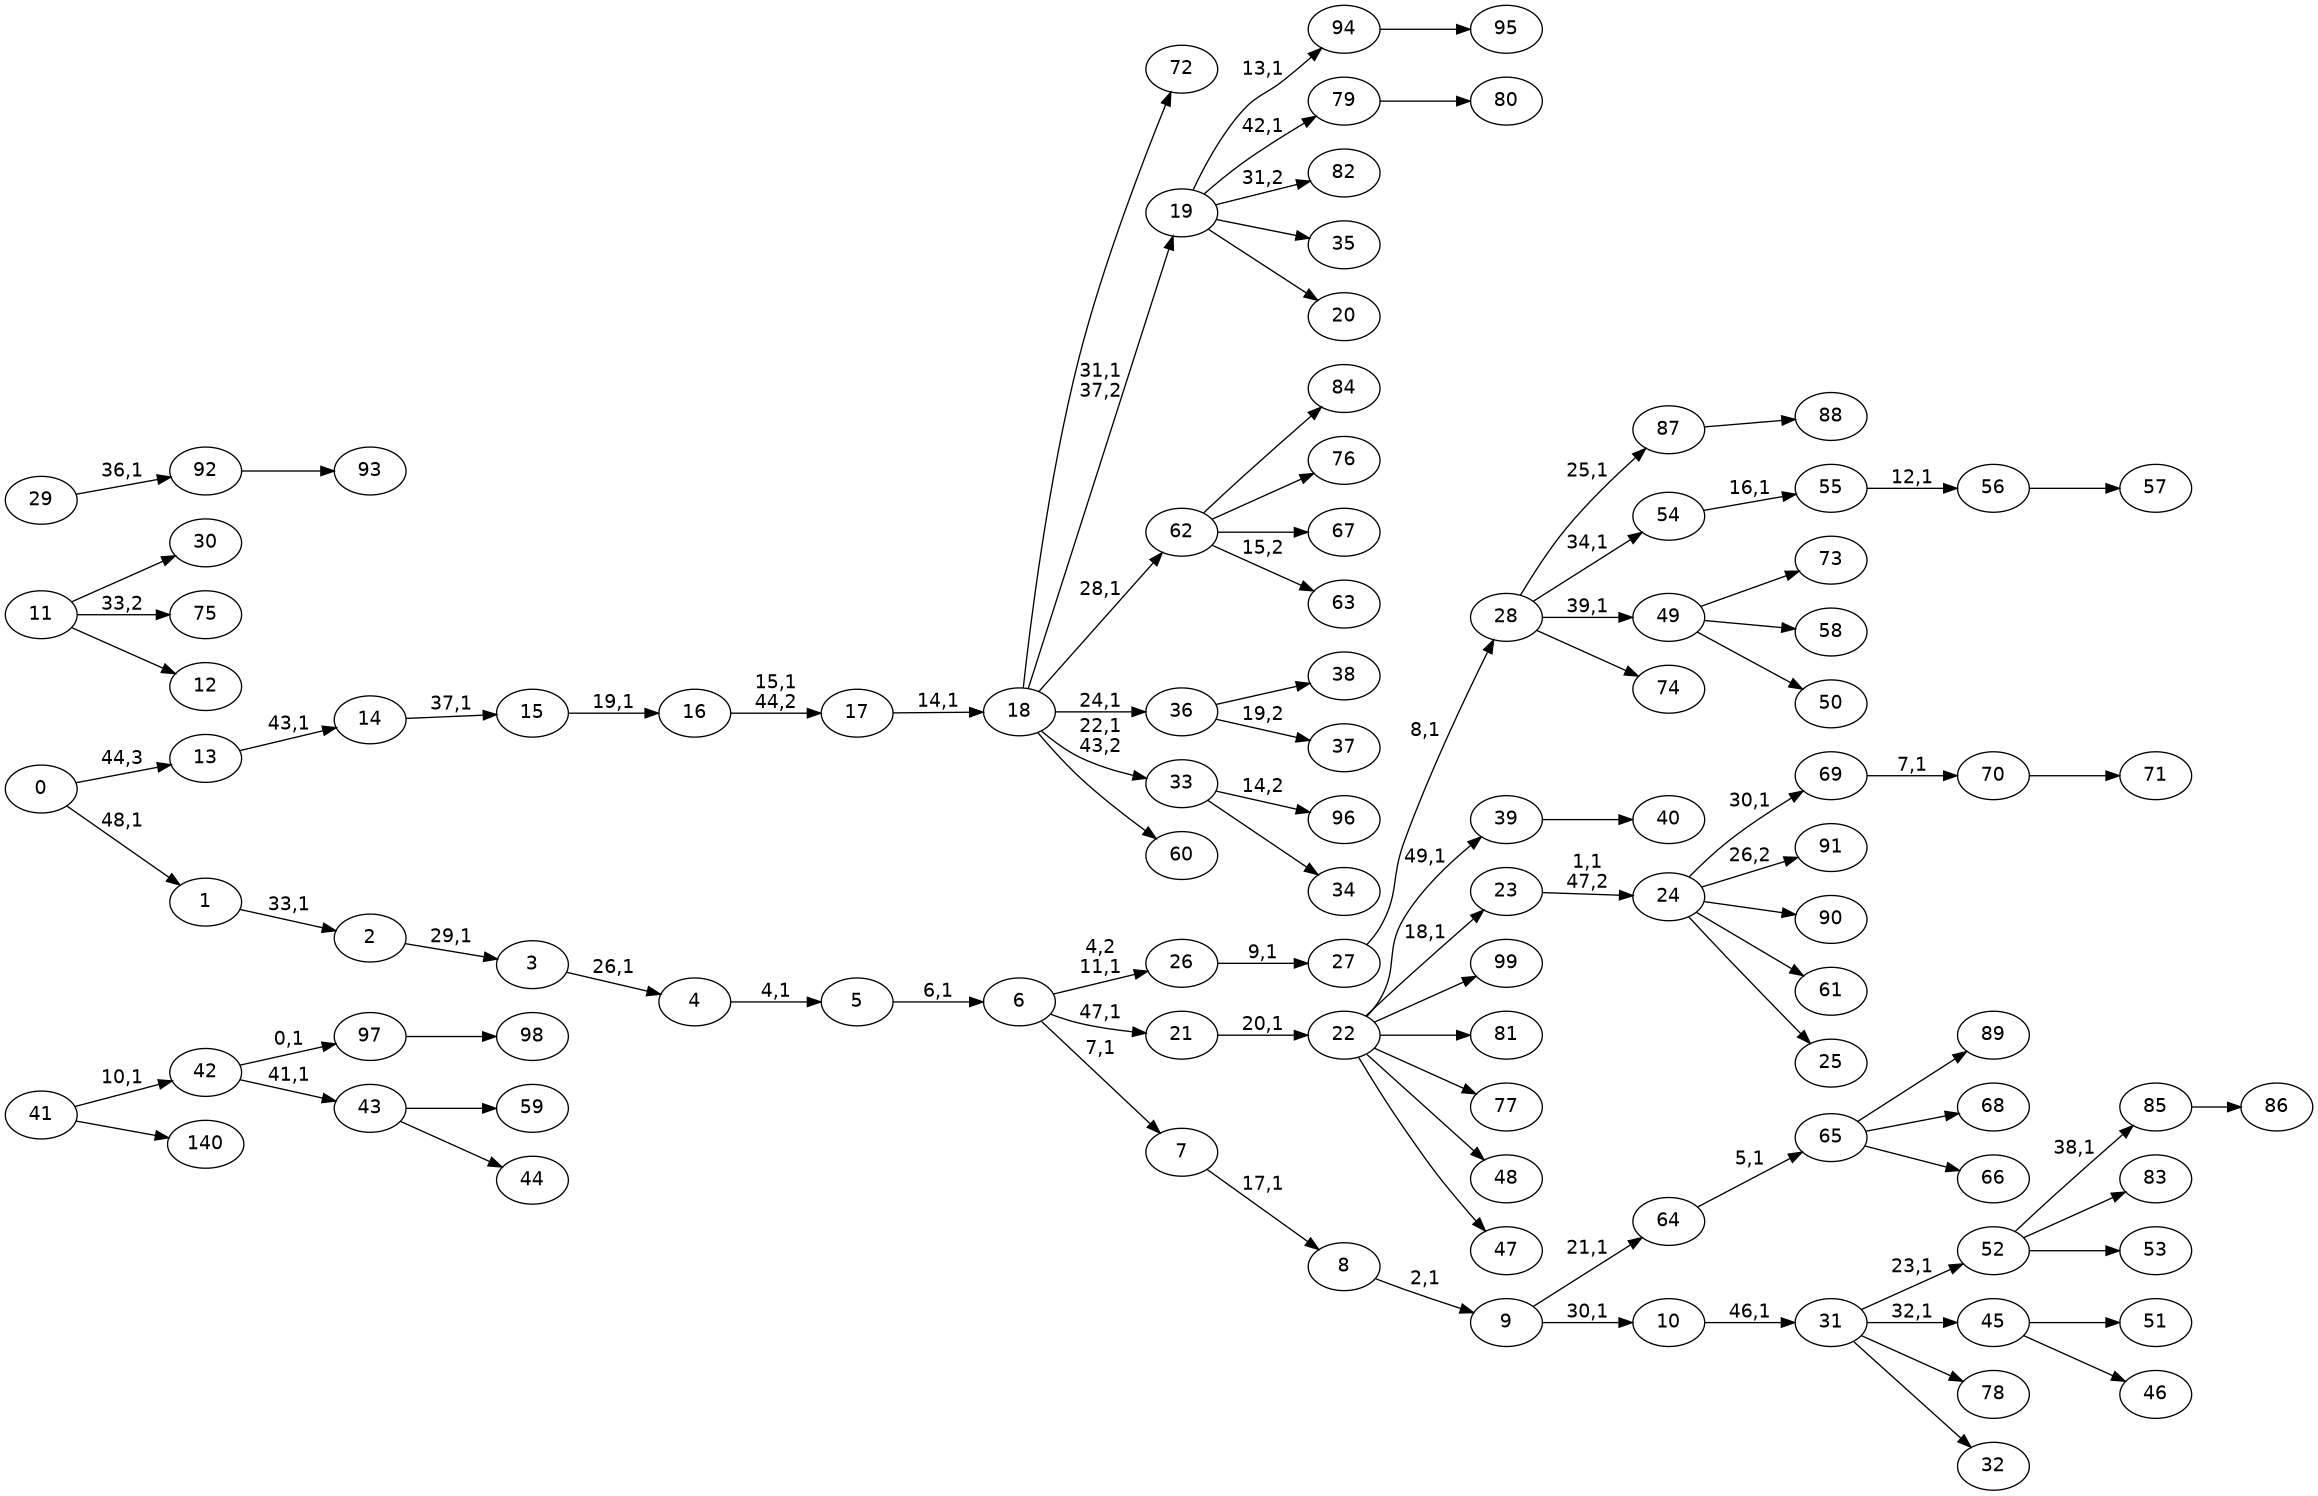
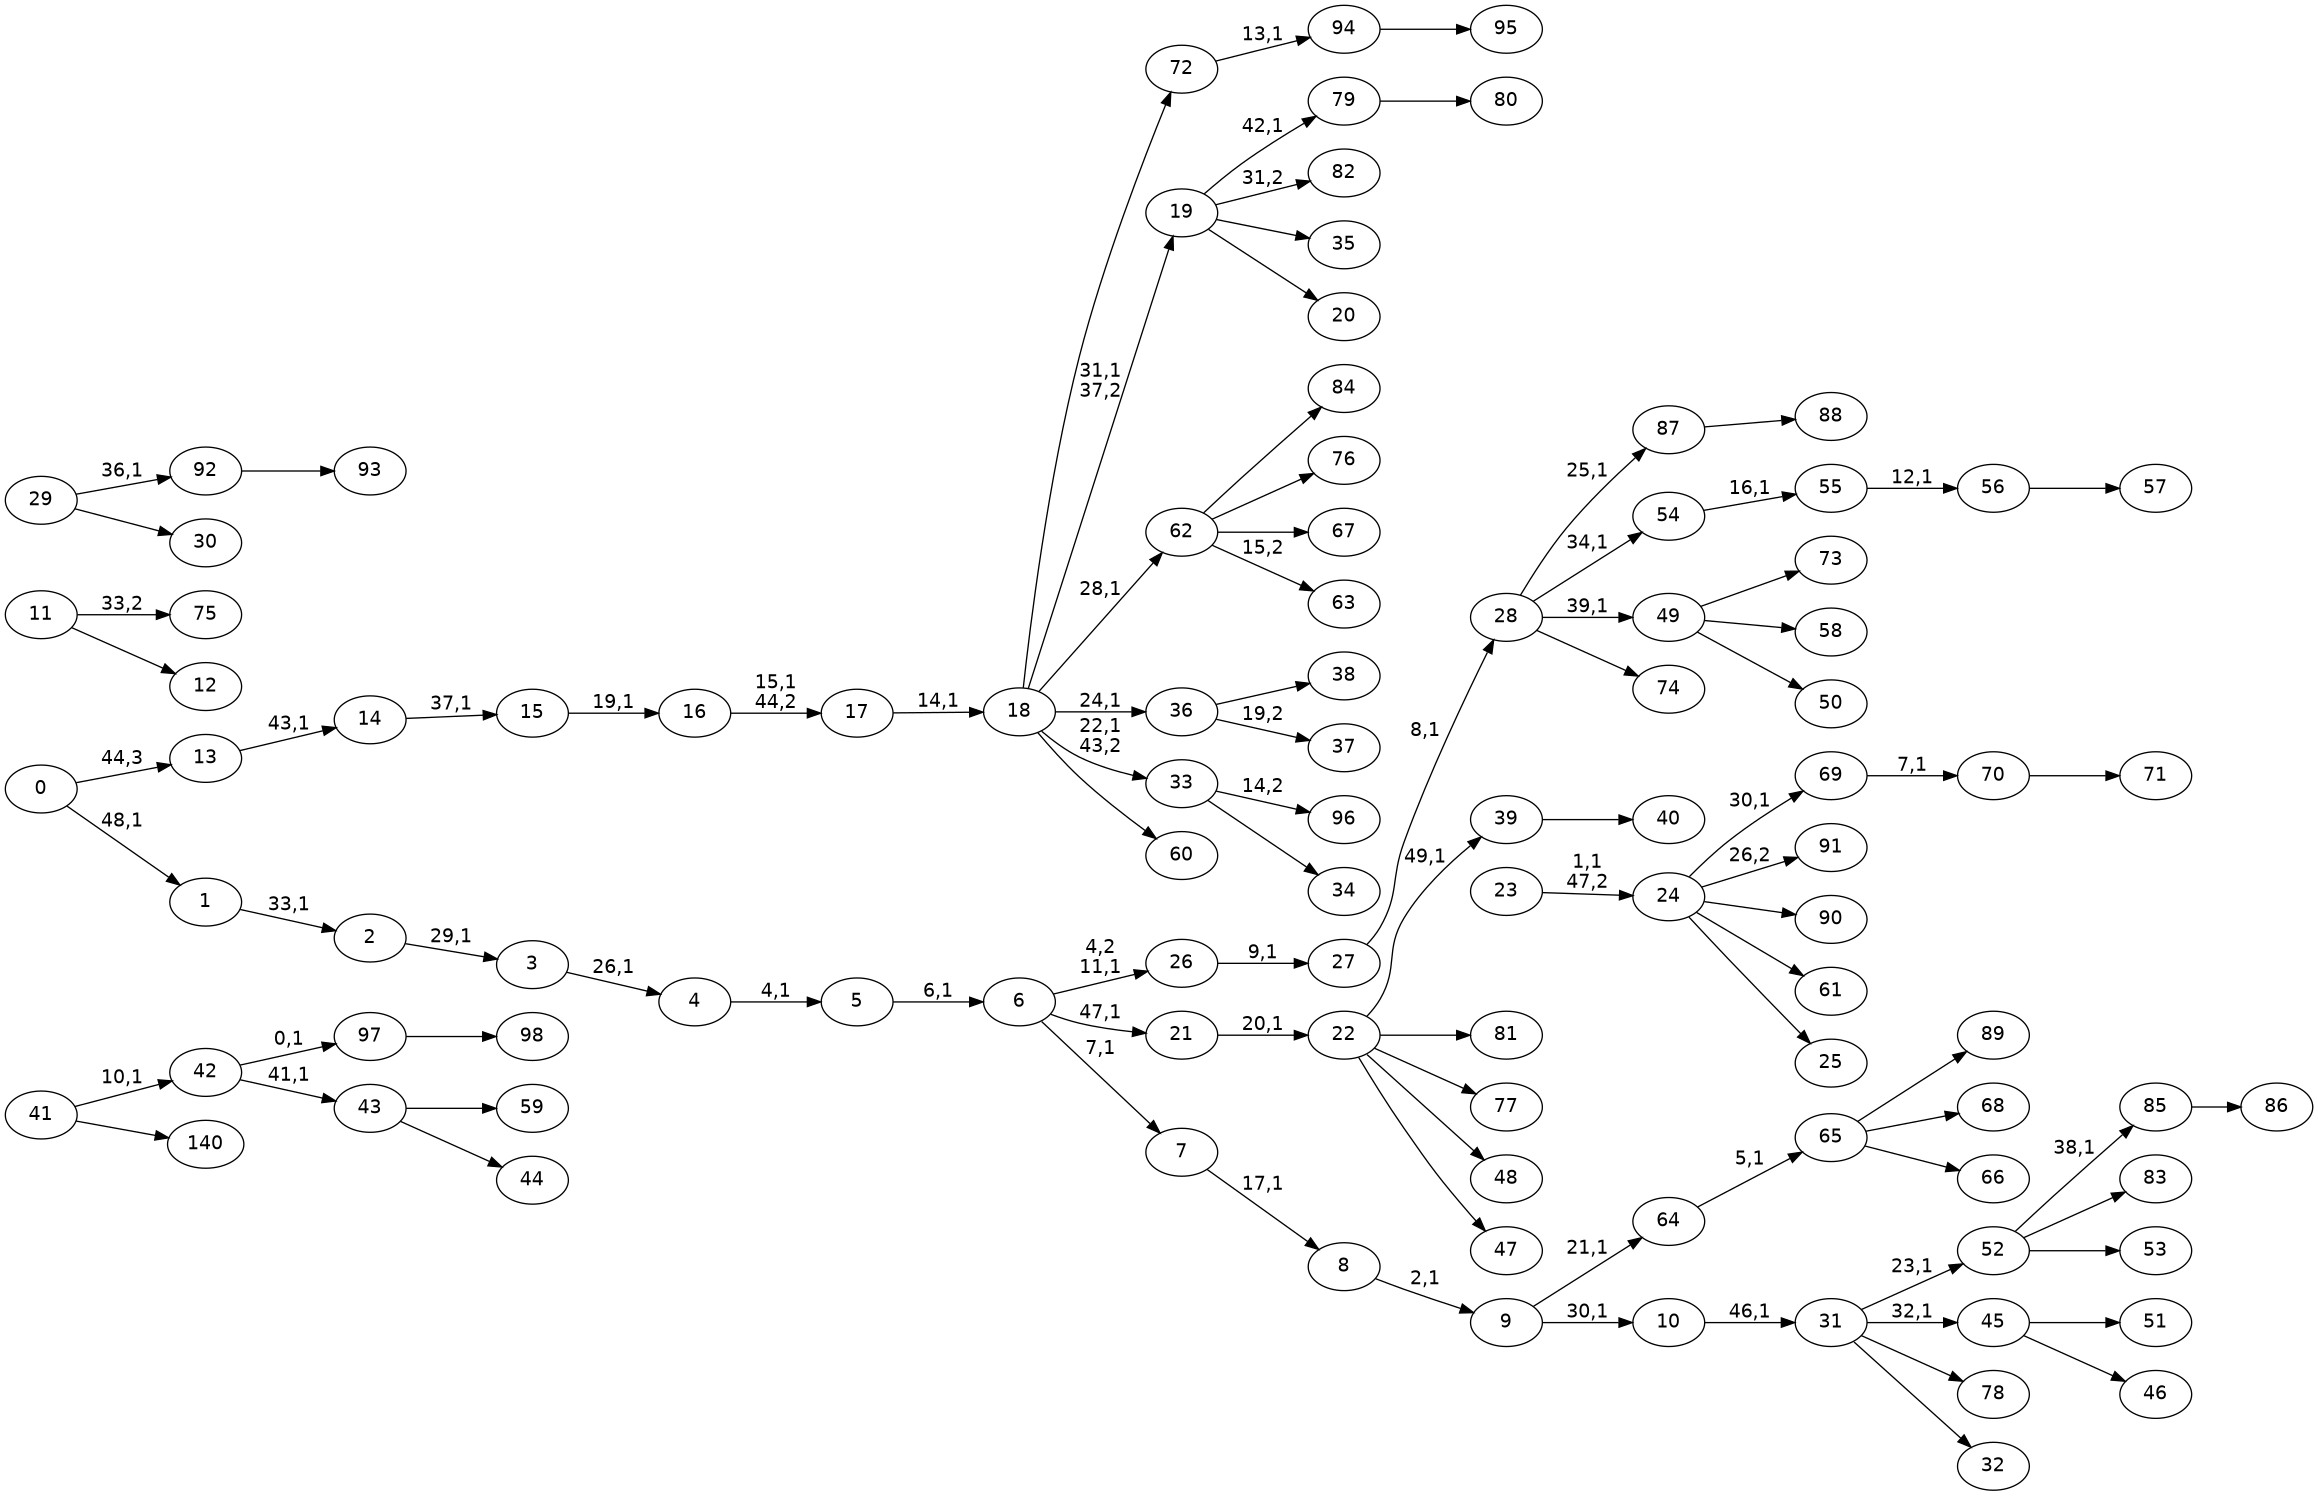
(1240, 113) -> (1256, 51)
(117, 581) -> (117, 520)
(1506, 963) -> none
(1419, 967) -> none
